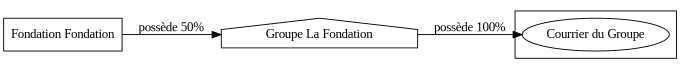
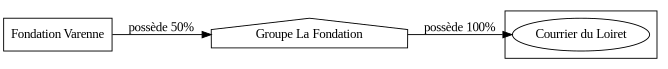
(63, 35) -> (58, 35)
(596, 35) -> (581, 35)
